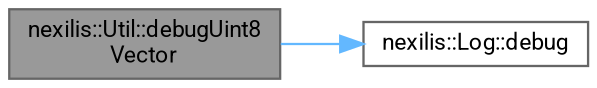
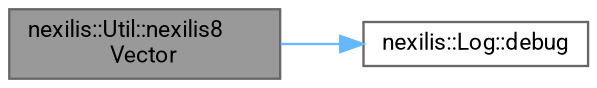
(145, 44) -> (145, 44)
